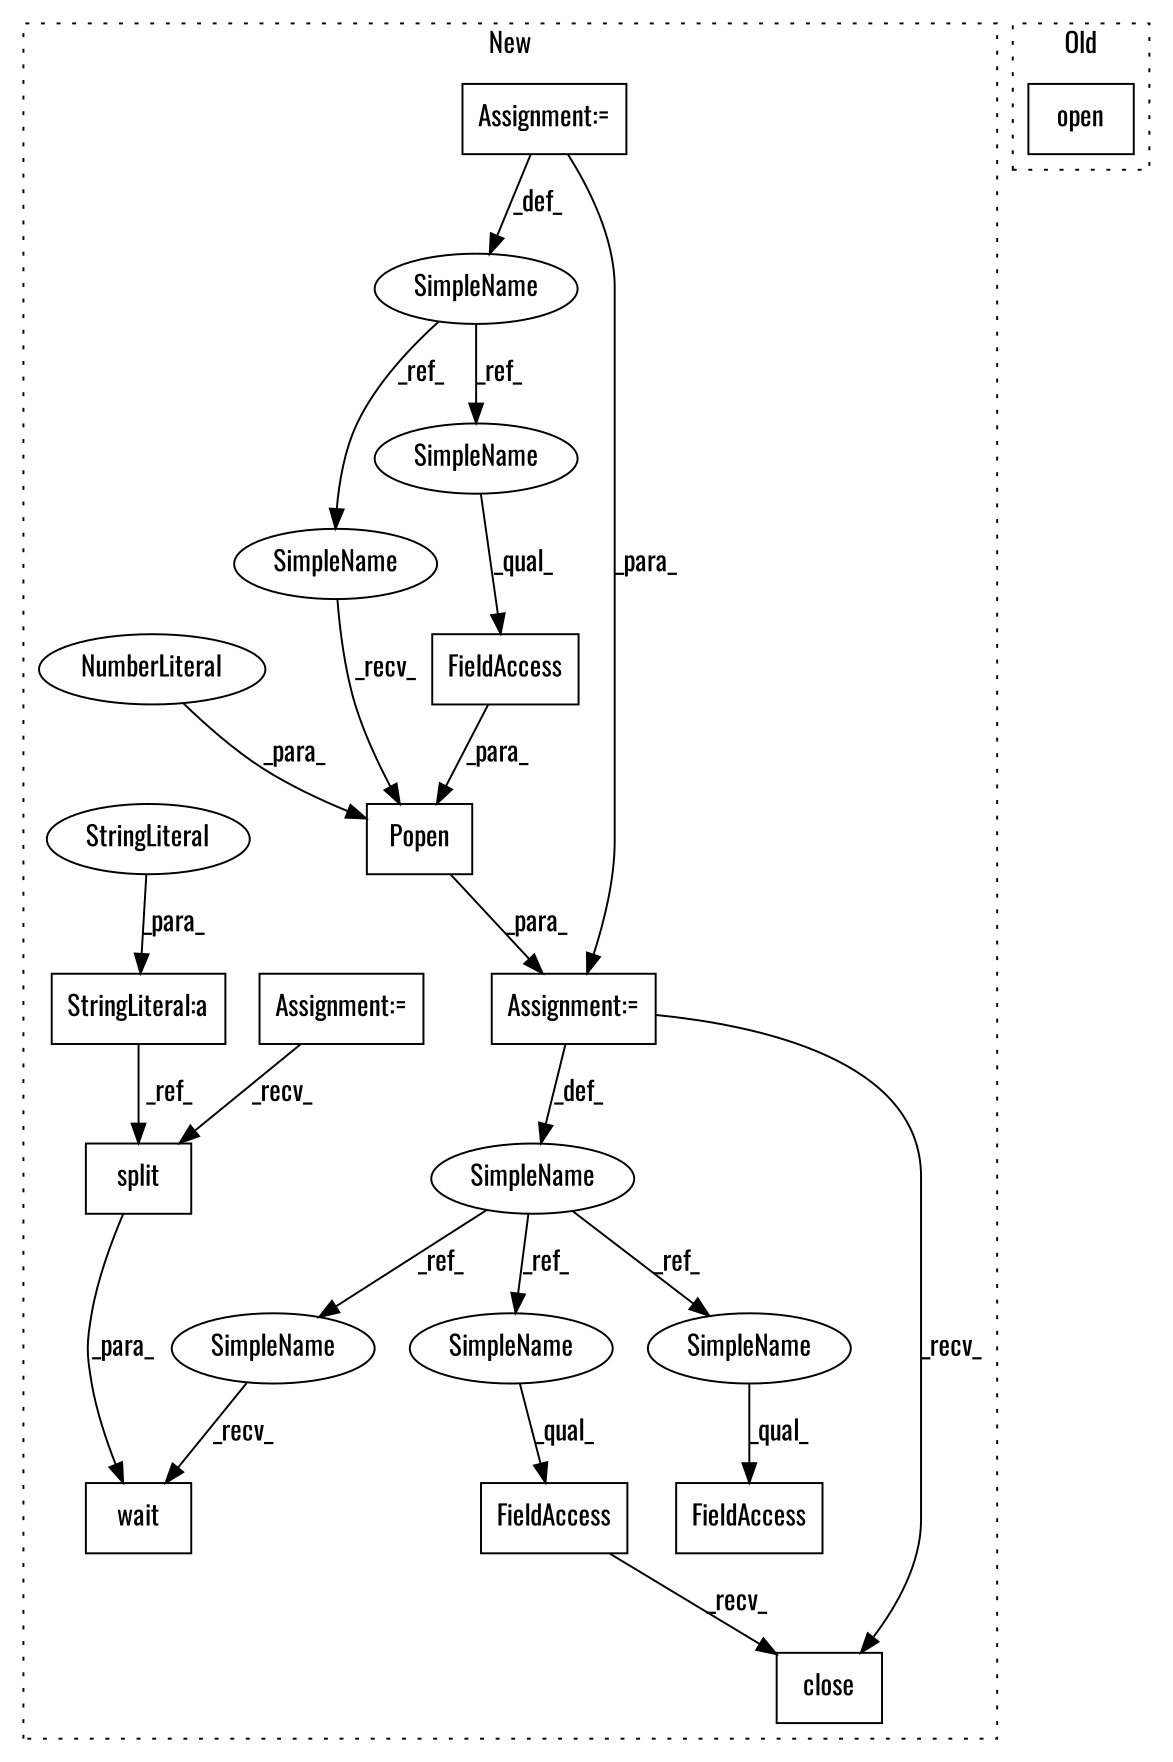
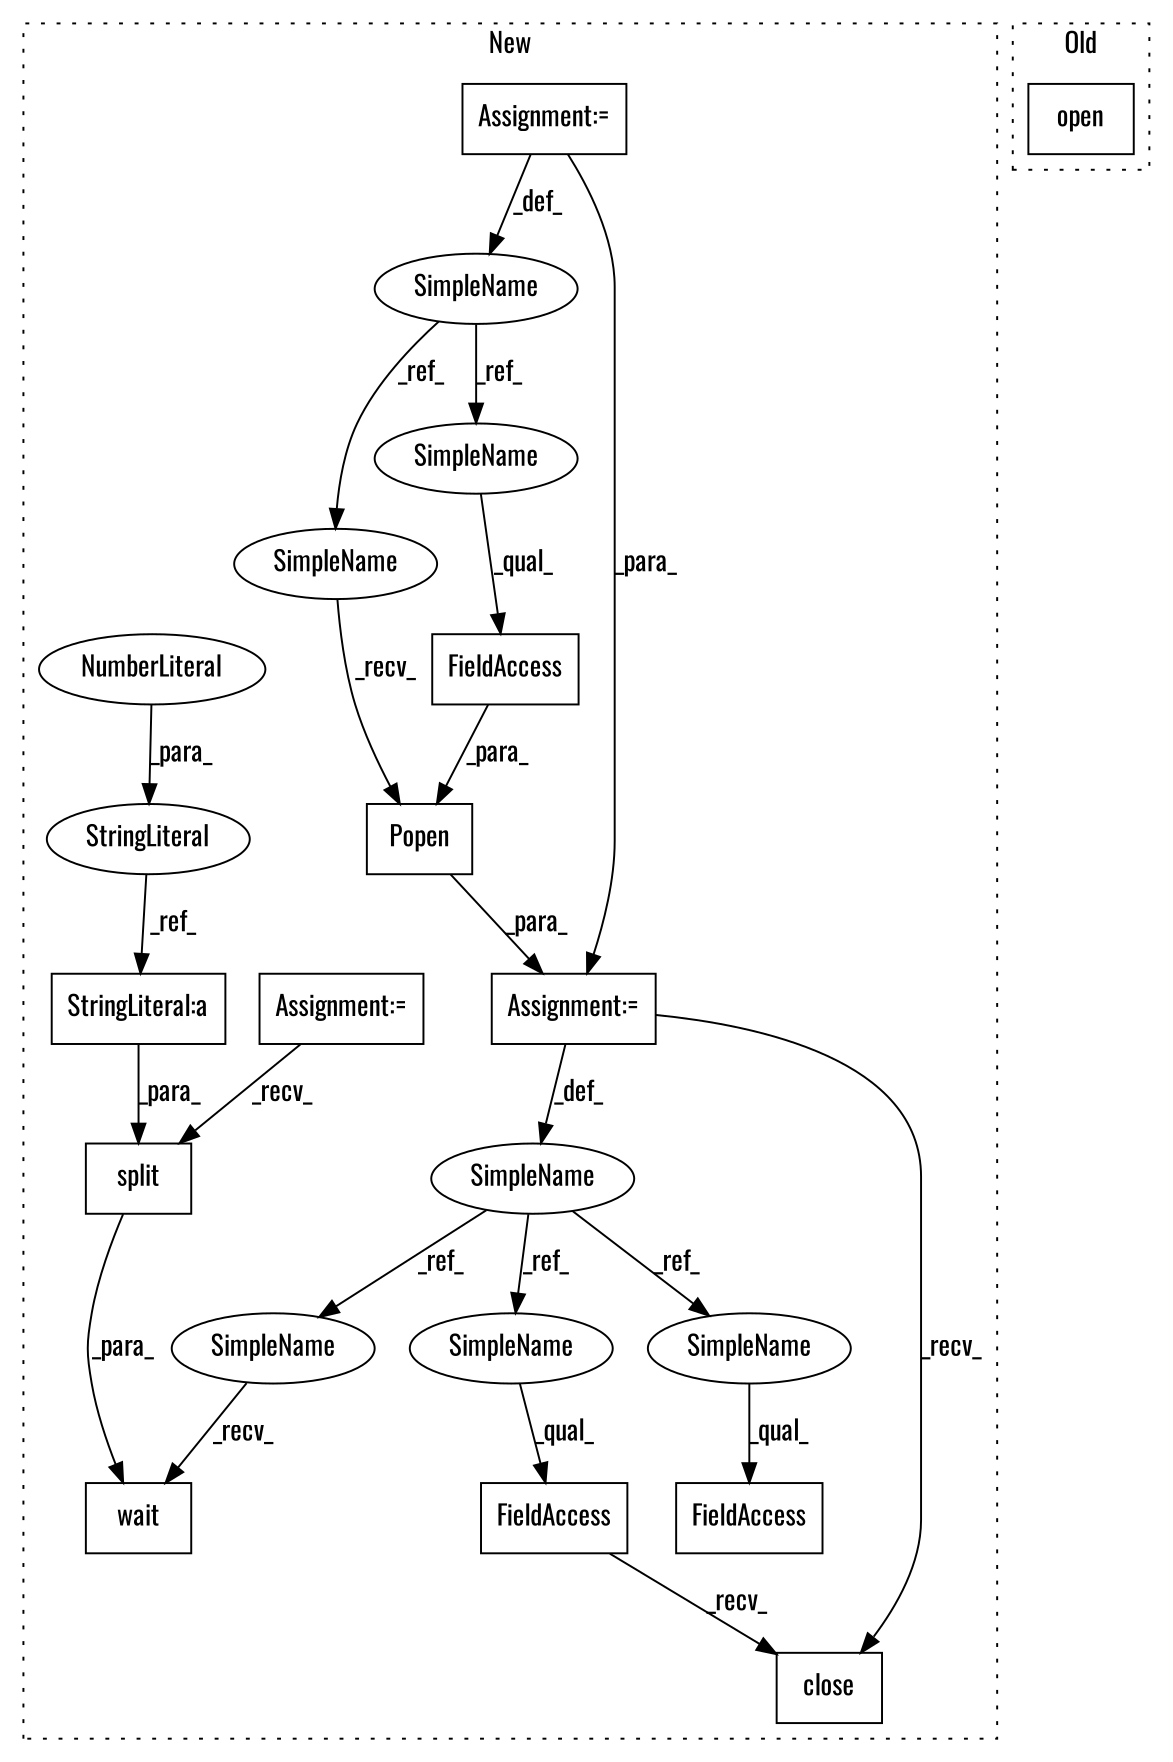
(260, 766) -> (150, 744)
(174, 924) -> (174, 924)
(170, 1094) -> (170, 1094)
